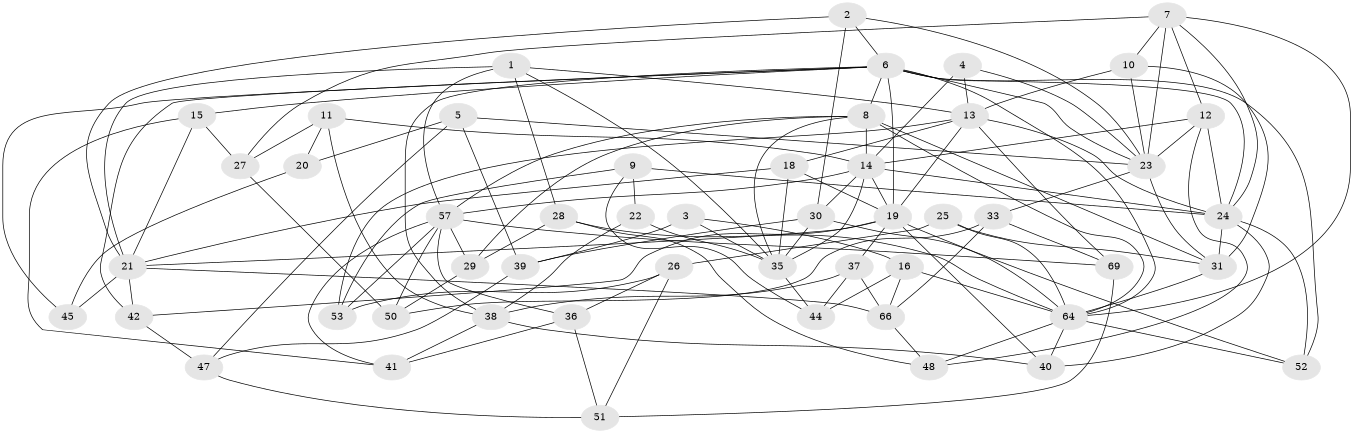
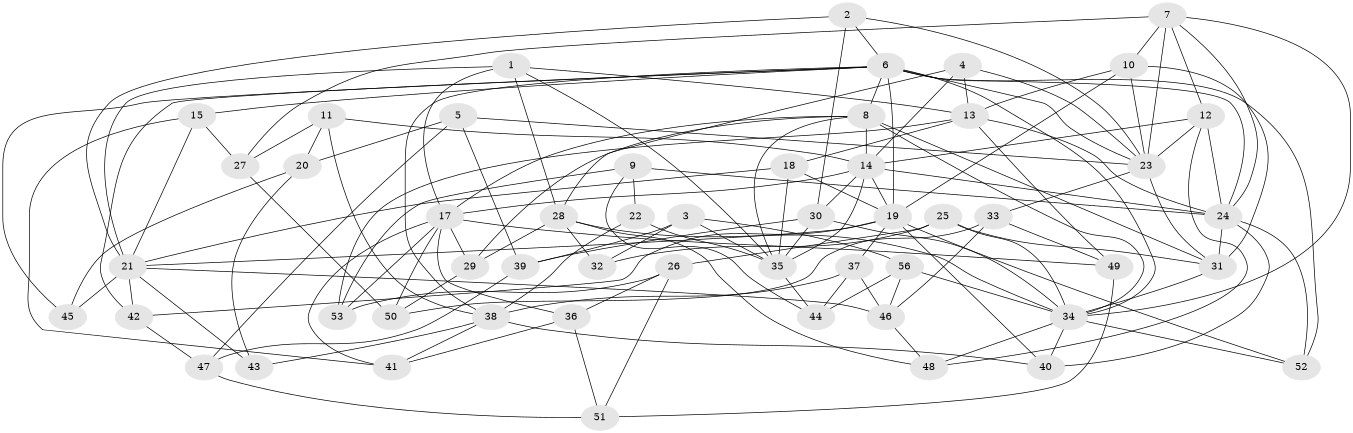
none -> (764, 114)
(931, 166) -> (1016, 138)
(445, 217) -> (445, 217)
none -> (597, 267)
(905, 267) -> (905, 267)
(1114, 267) -> (1114, 267)
(886, 317) -> (886, 317)
(1069, 317) -> (1069, 317)
none -> (254, 367)
